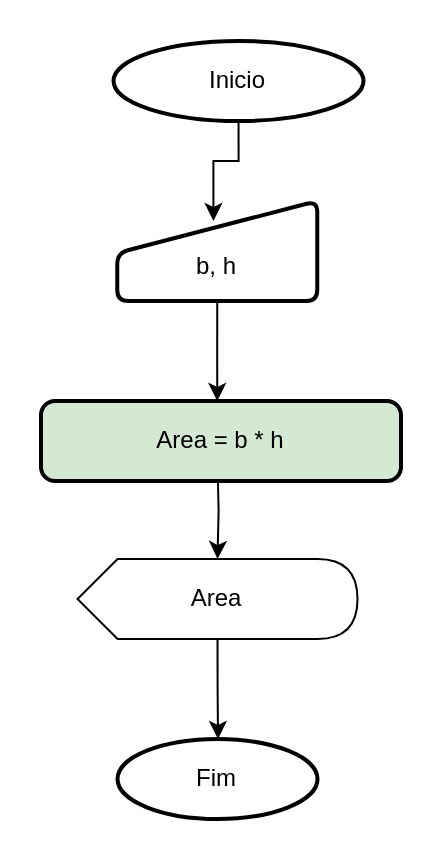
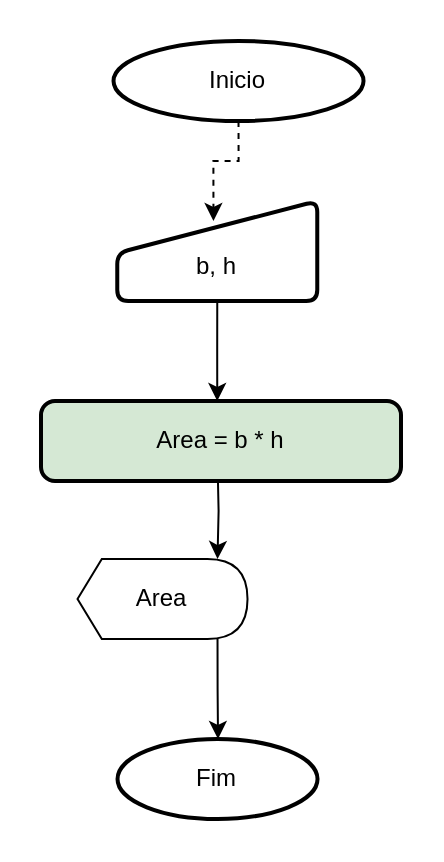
(222, 161) -> (222, 161)
(218, 599) -> (163, 599)
